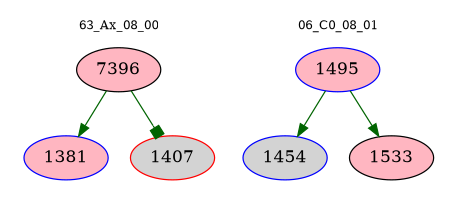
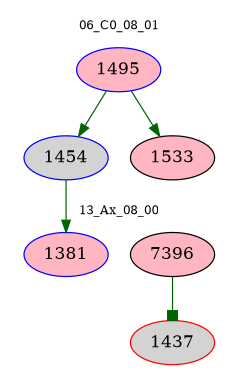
(119, 26) -> (119, 211)
(96, 108) -> (66, 207)
(173, 158) -> (173, 343)
